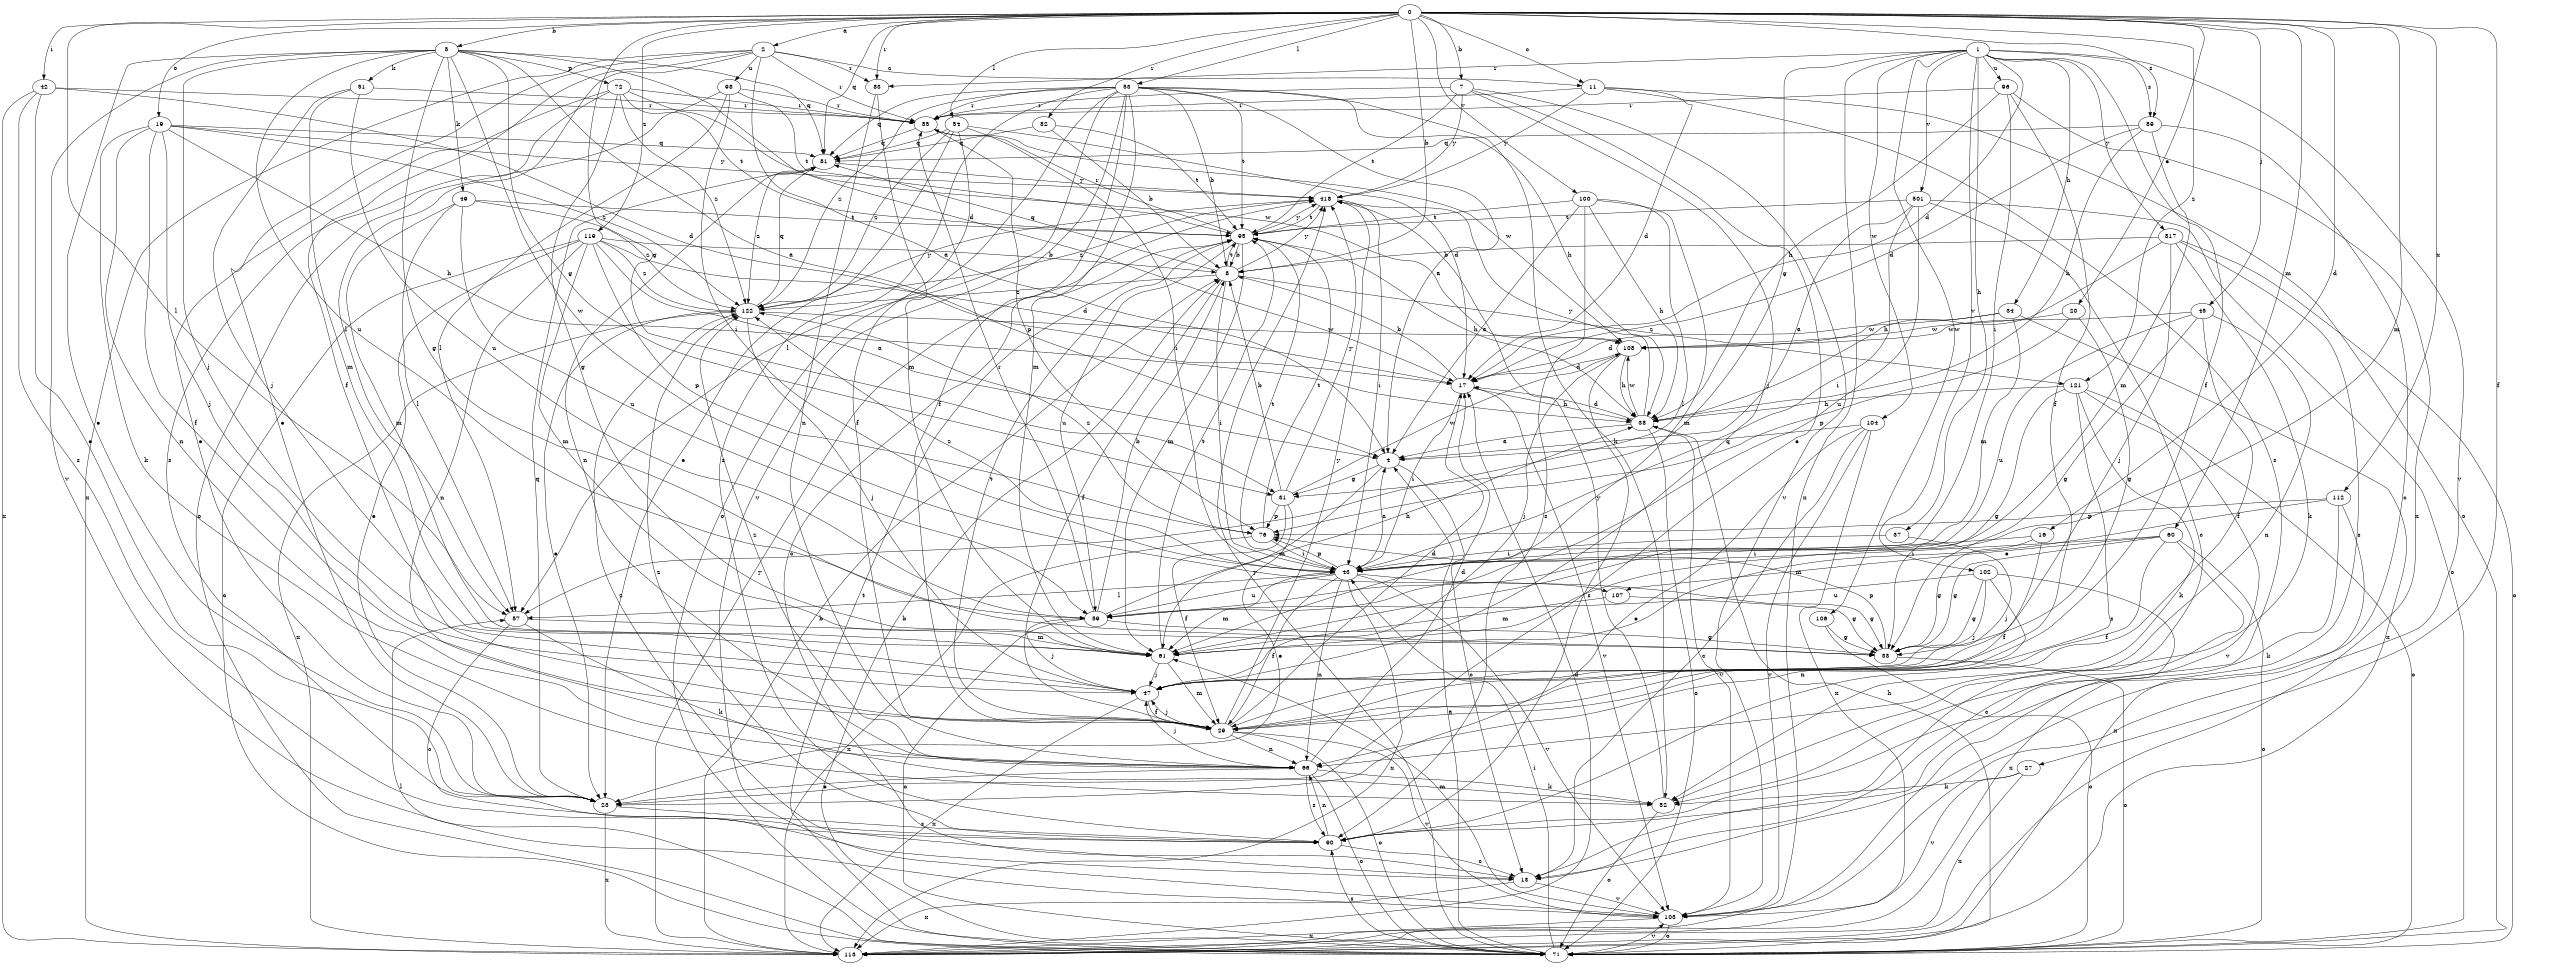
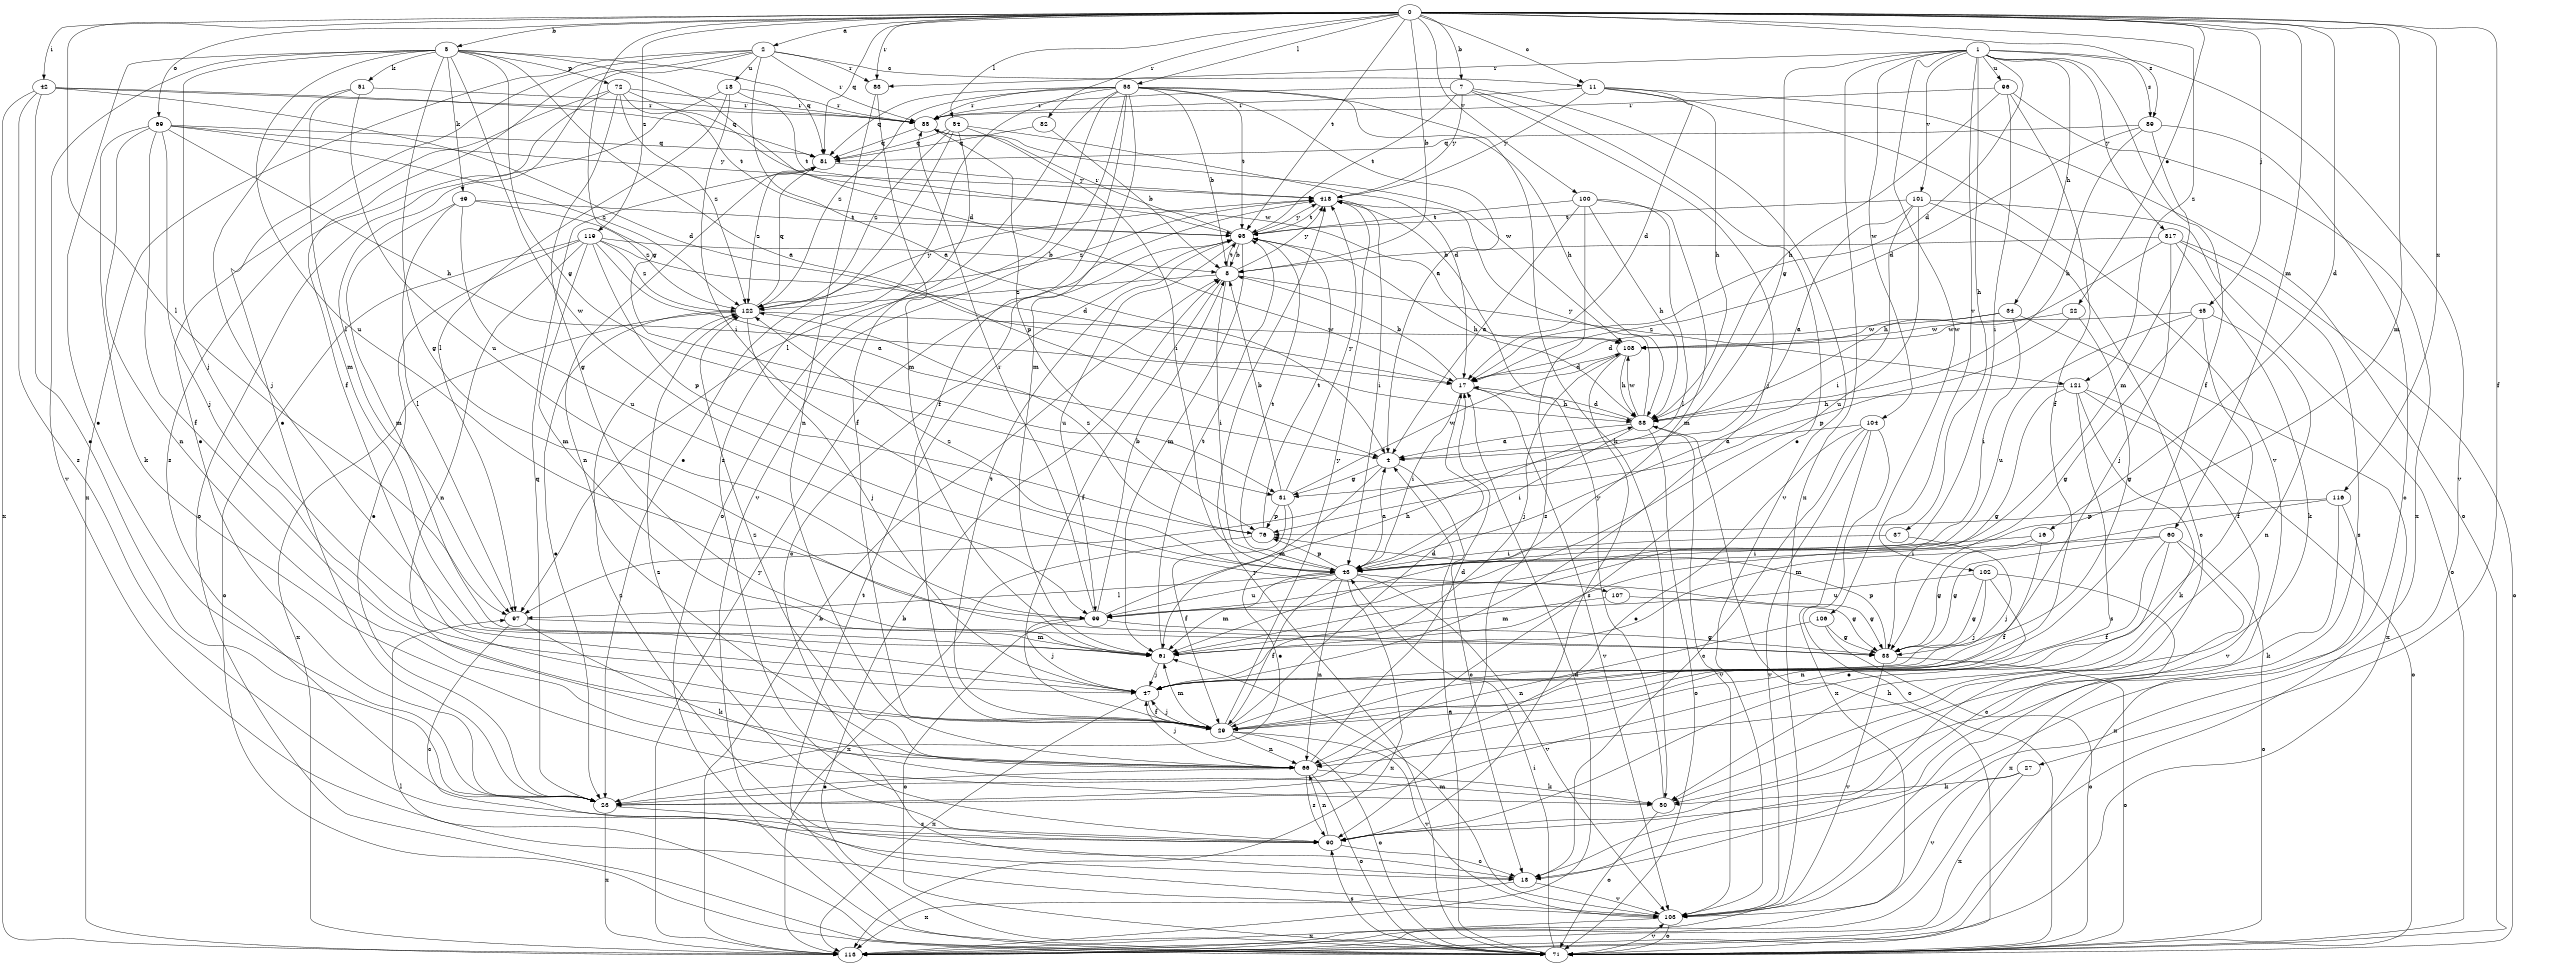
(729, 87) -> (729, 87)
(160, 124) -> (160, 124)
(1158, 152) -> (1327, 123)
(1918, 199) -> (1918, 199)
(1027, 219) -> (569, 109)
none -> (1715, 235)
(2074, 311) -> (2074, 311)
(1728, 442) -> (1728, 442)
(1984, 442) -> (1984, 442)
(2275, 460) -> (2275, 460)
(2339, 498) -> (2339, 498)
(1301, 556) -> (1505, 497)
(1895, 561) -> (1474, 765)
(516, 619) -> (516, 619)
(1096, 619) -> (1096, 619)
none -> (1522, 685)
(1190, 692) -> (1180, 704)
(1663, 805) -> (1663, 805)
none -> (2052, 825)
none -> (1827, 834)
